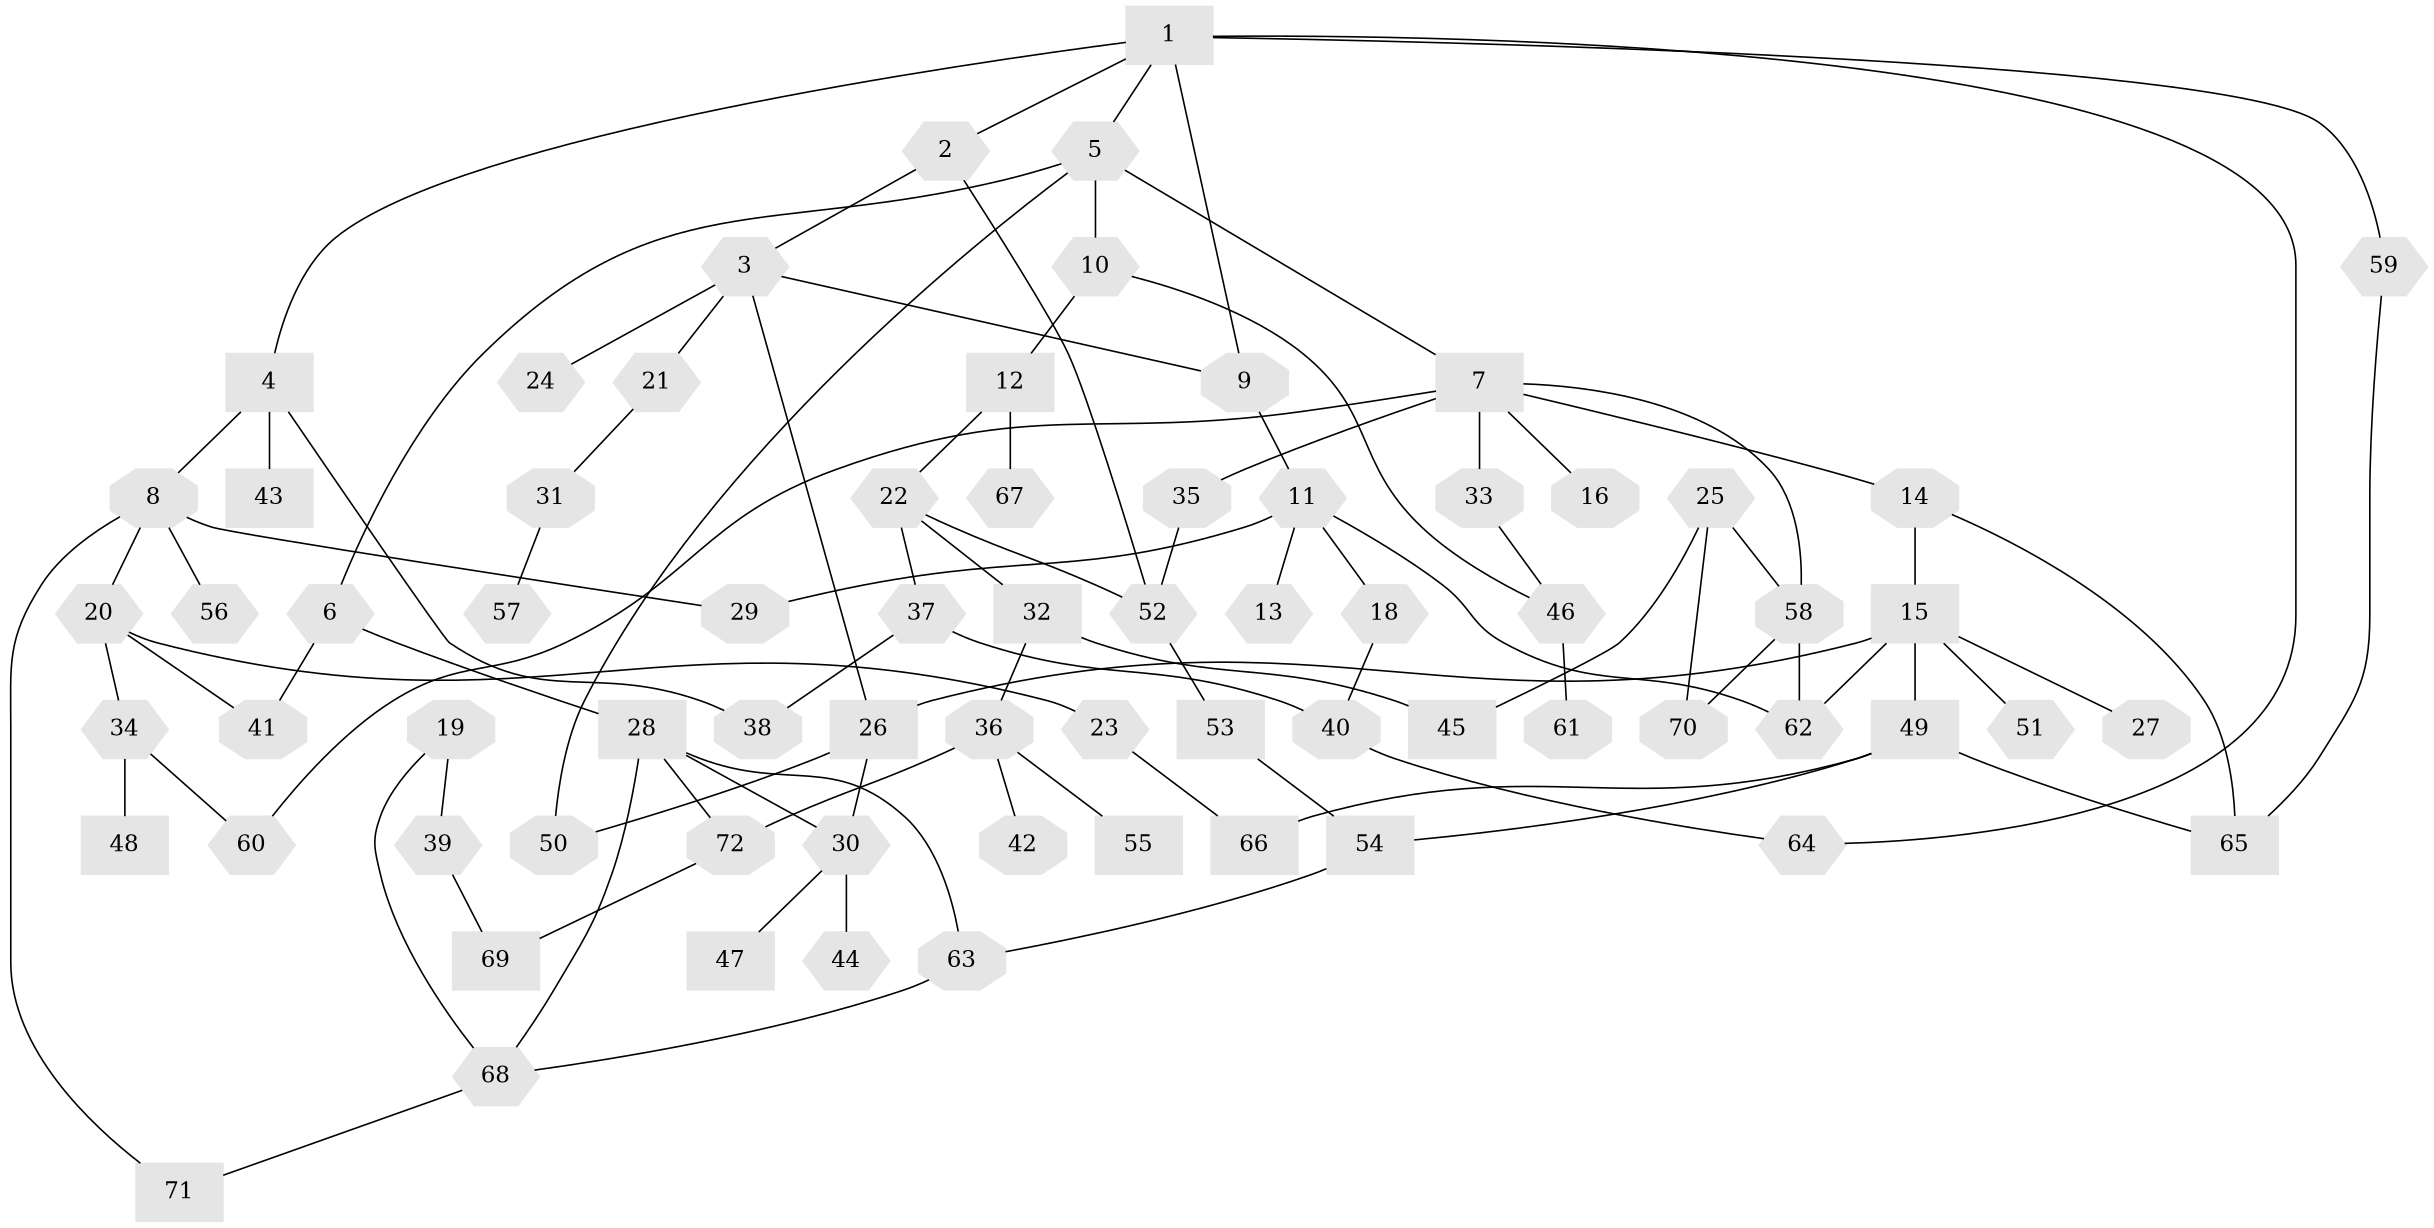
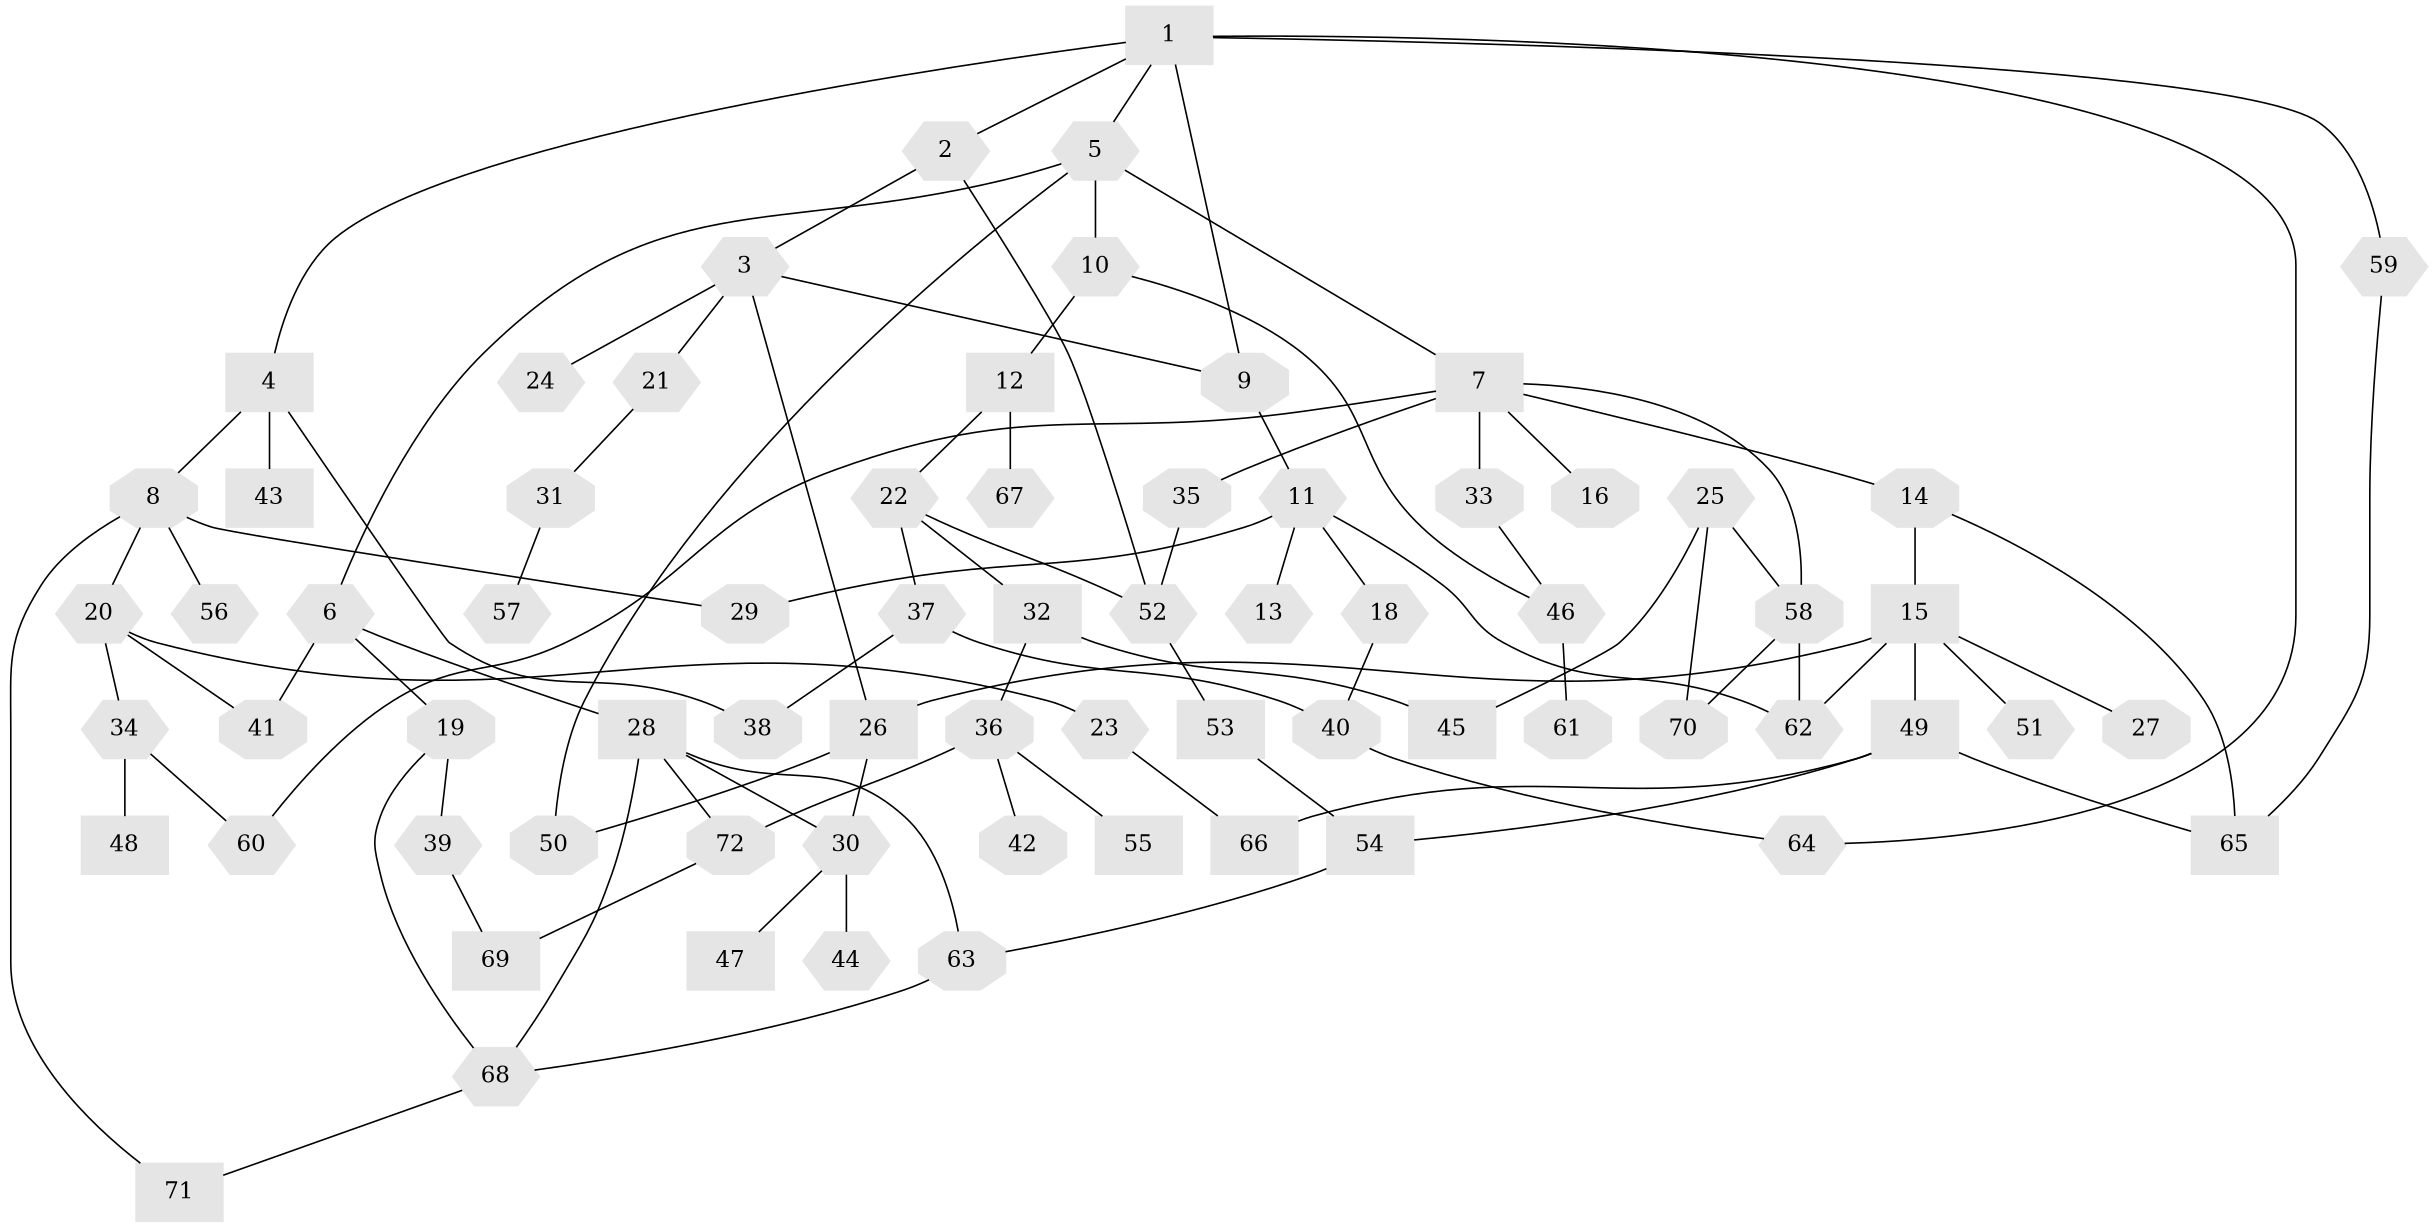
none -> (387, 668)
